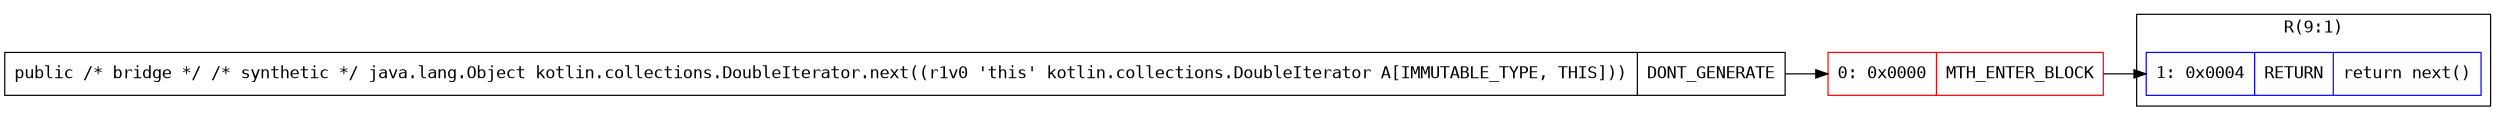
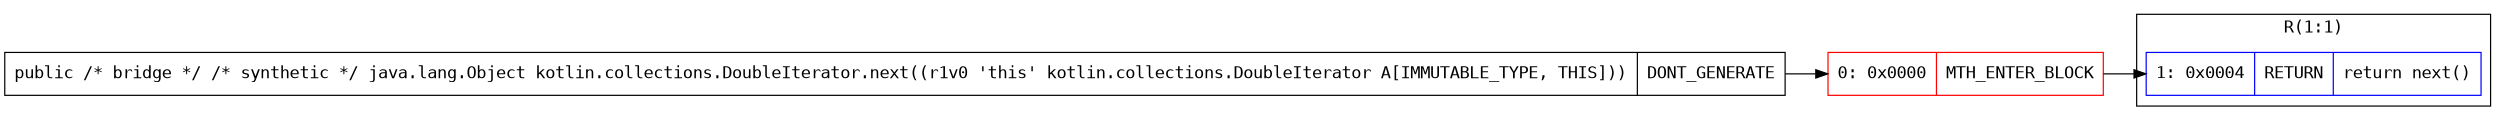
(2314, 28) -> (2314, 28)
